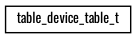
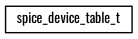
(68, 19) -> (69, 19)
